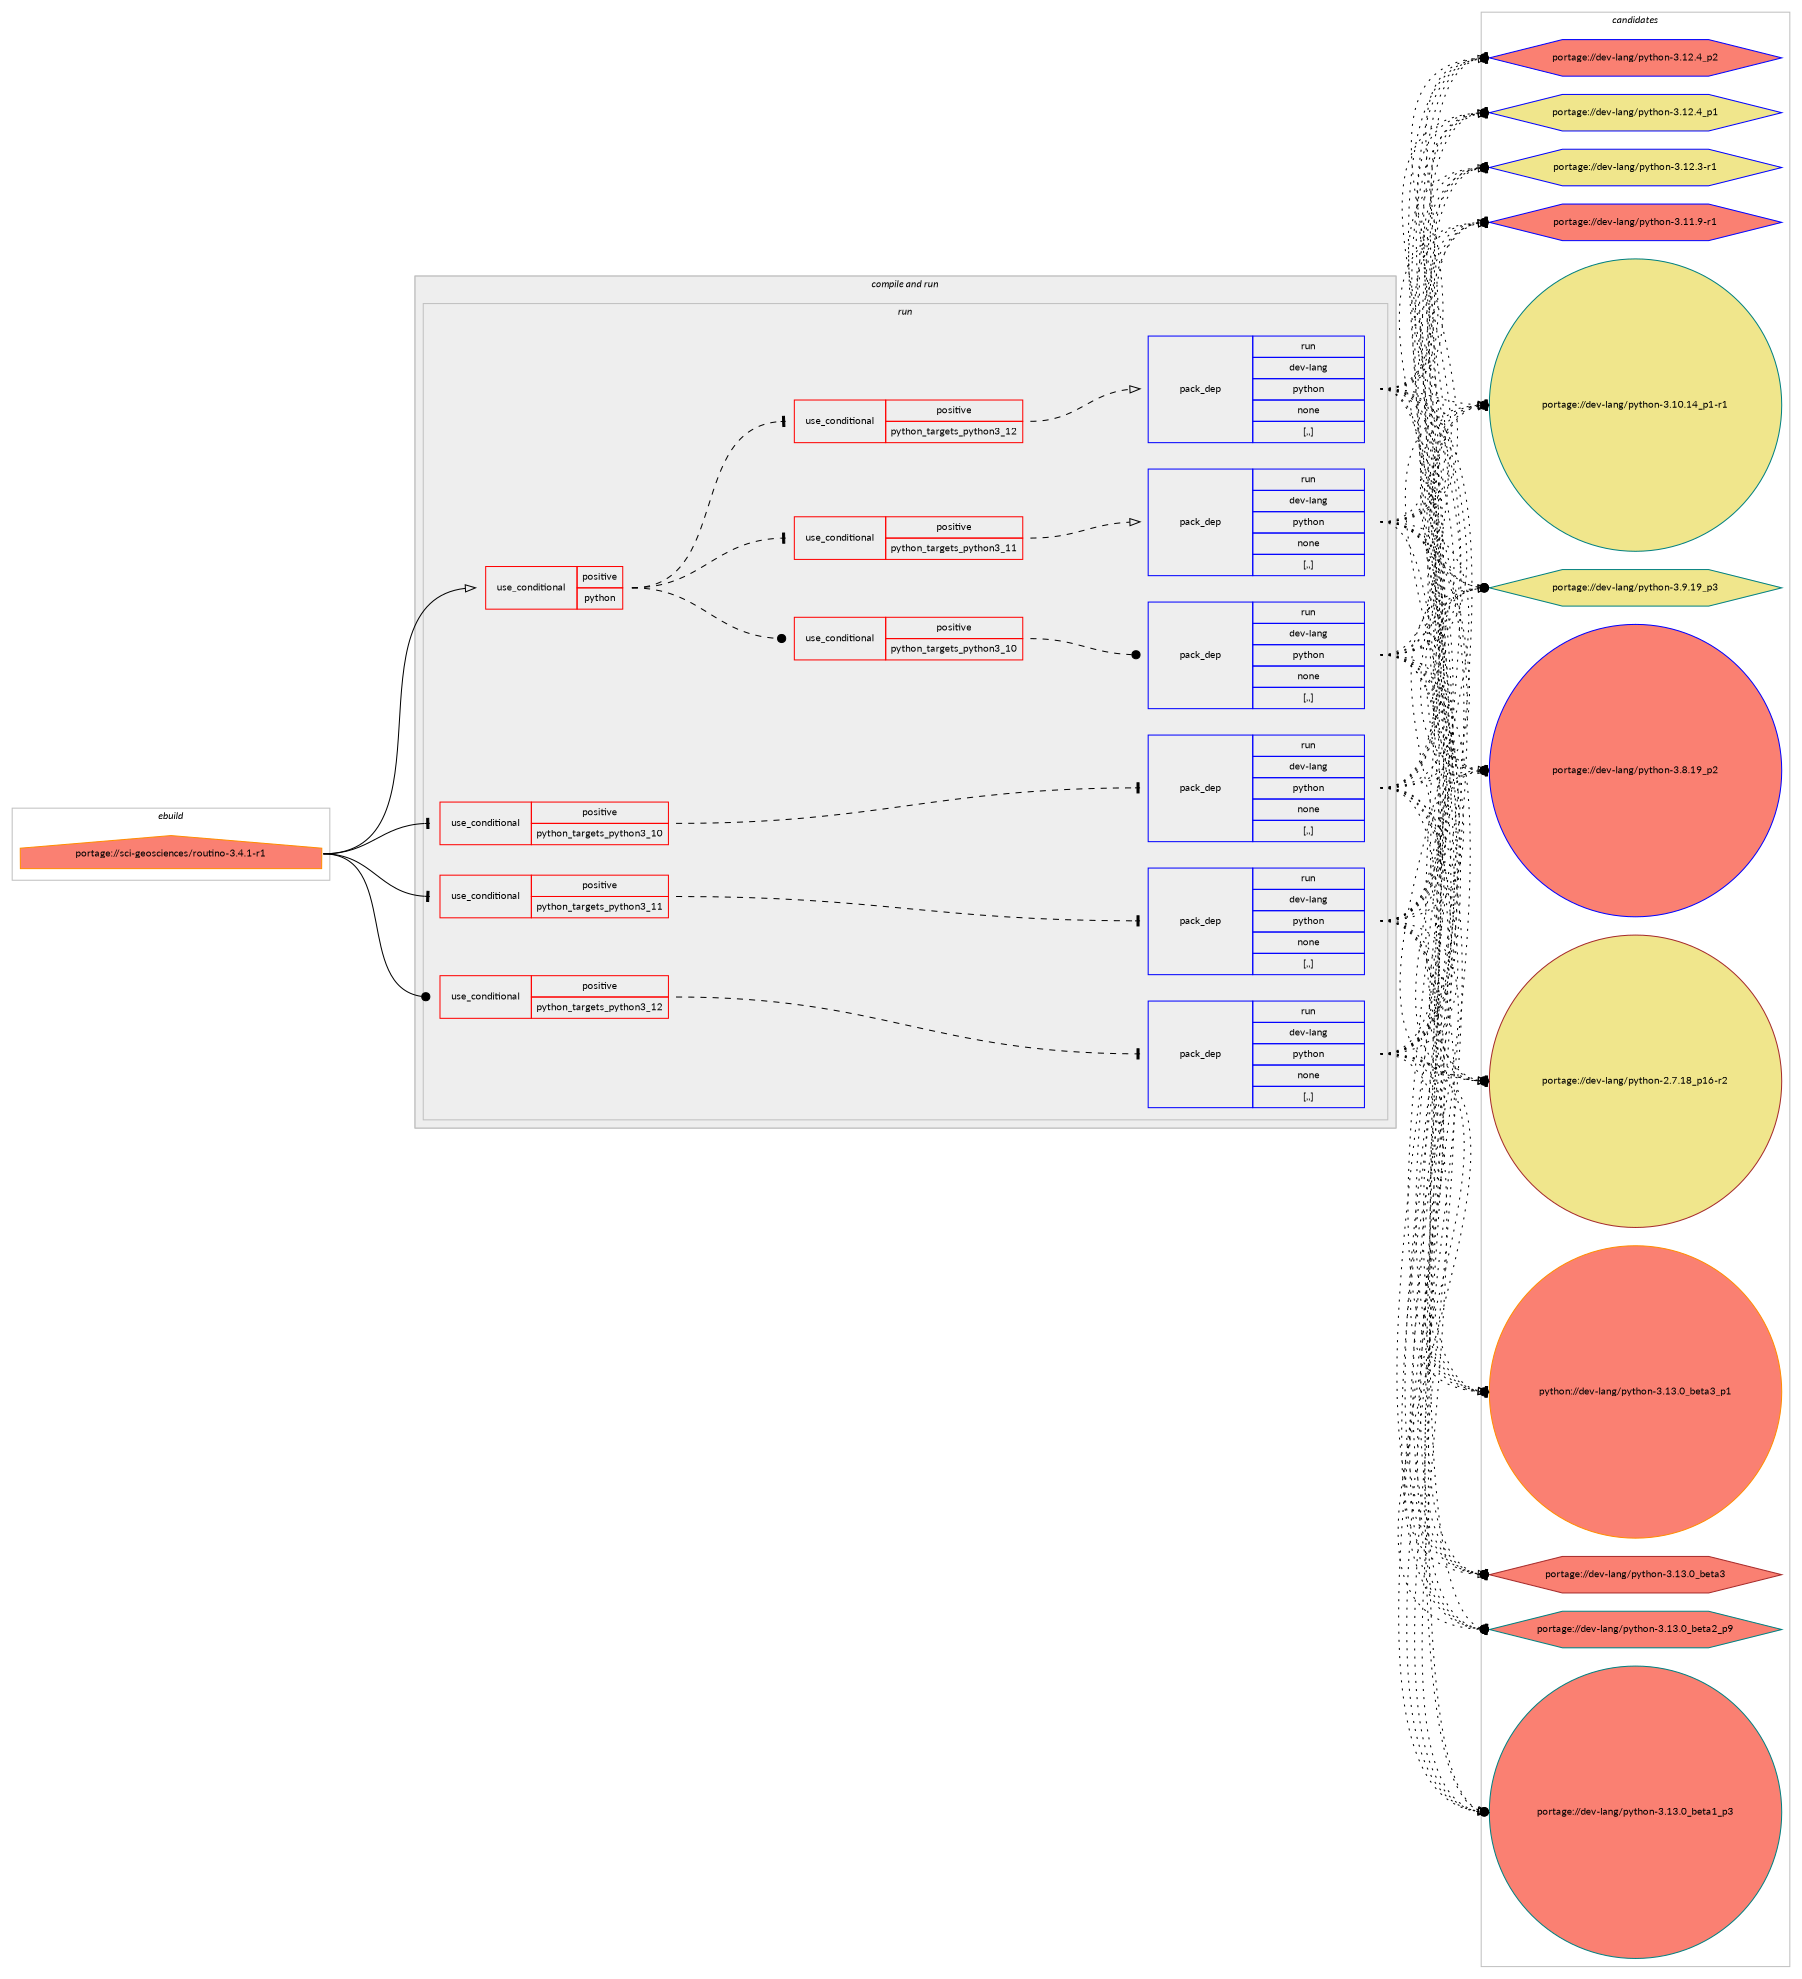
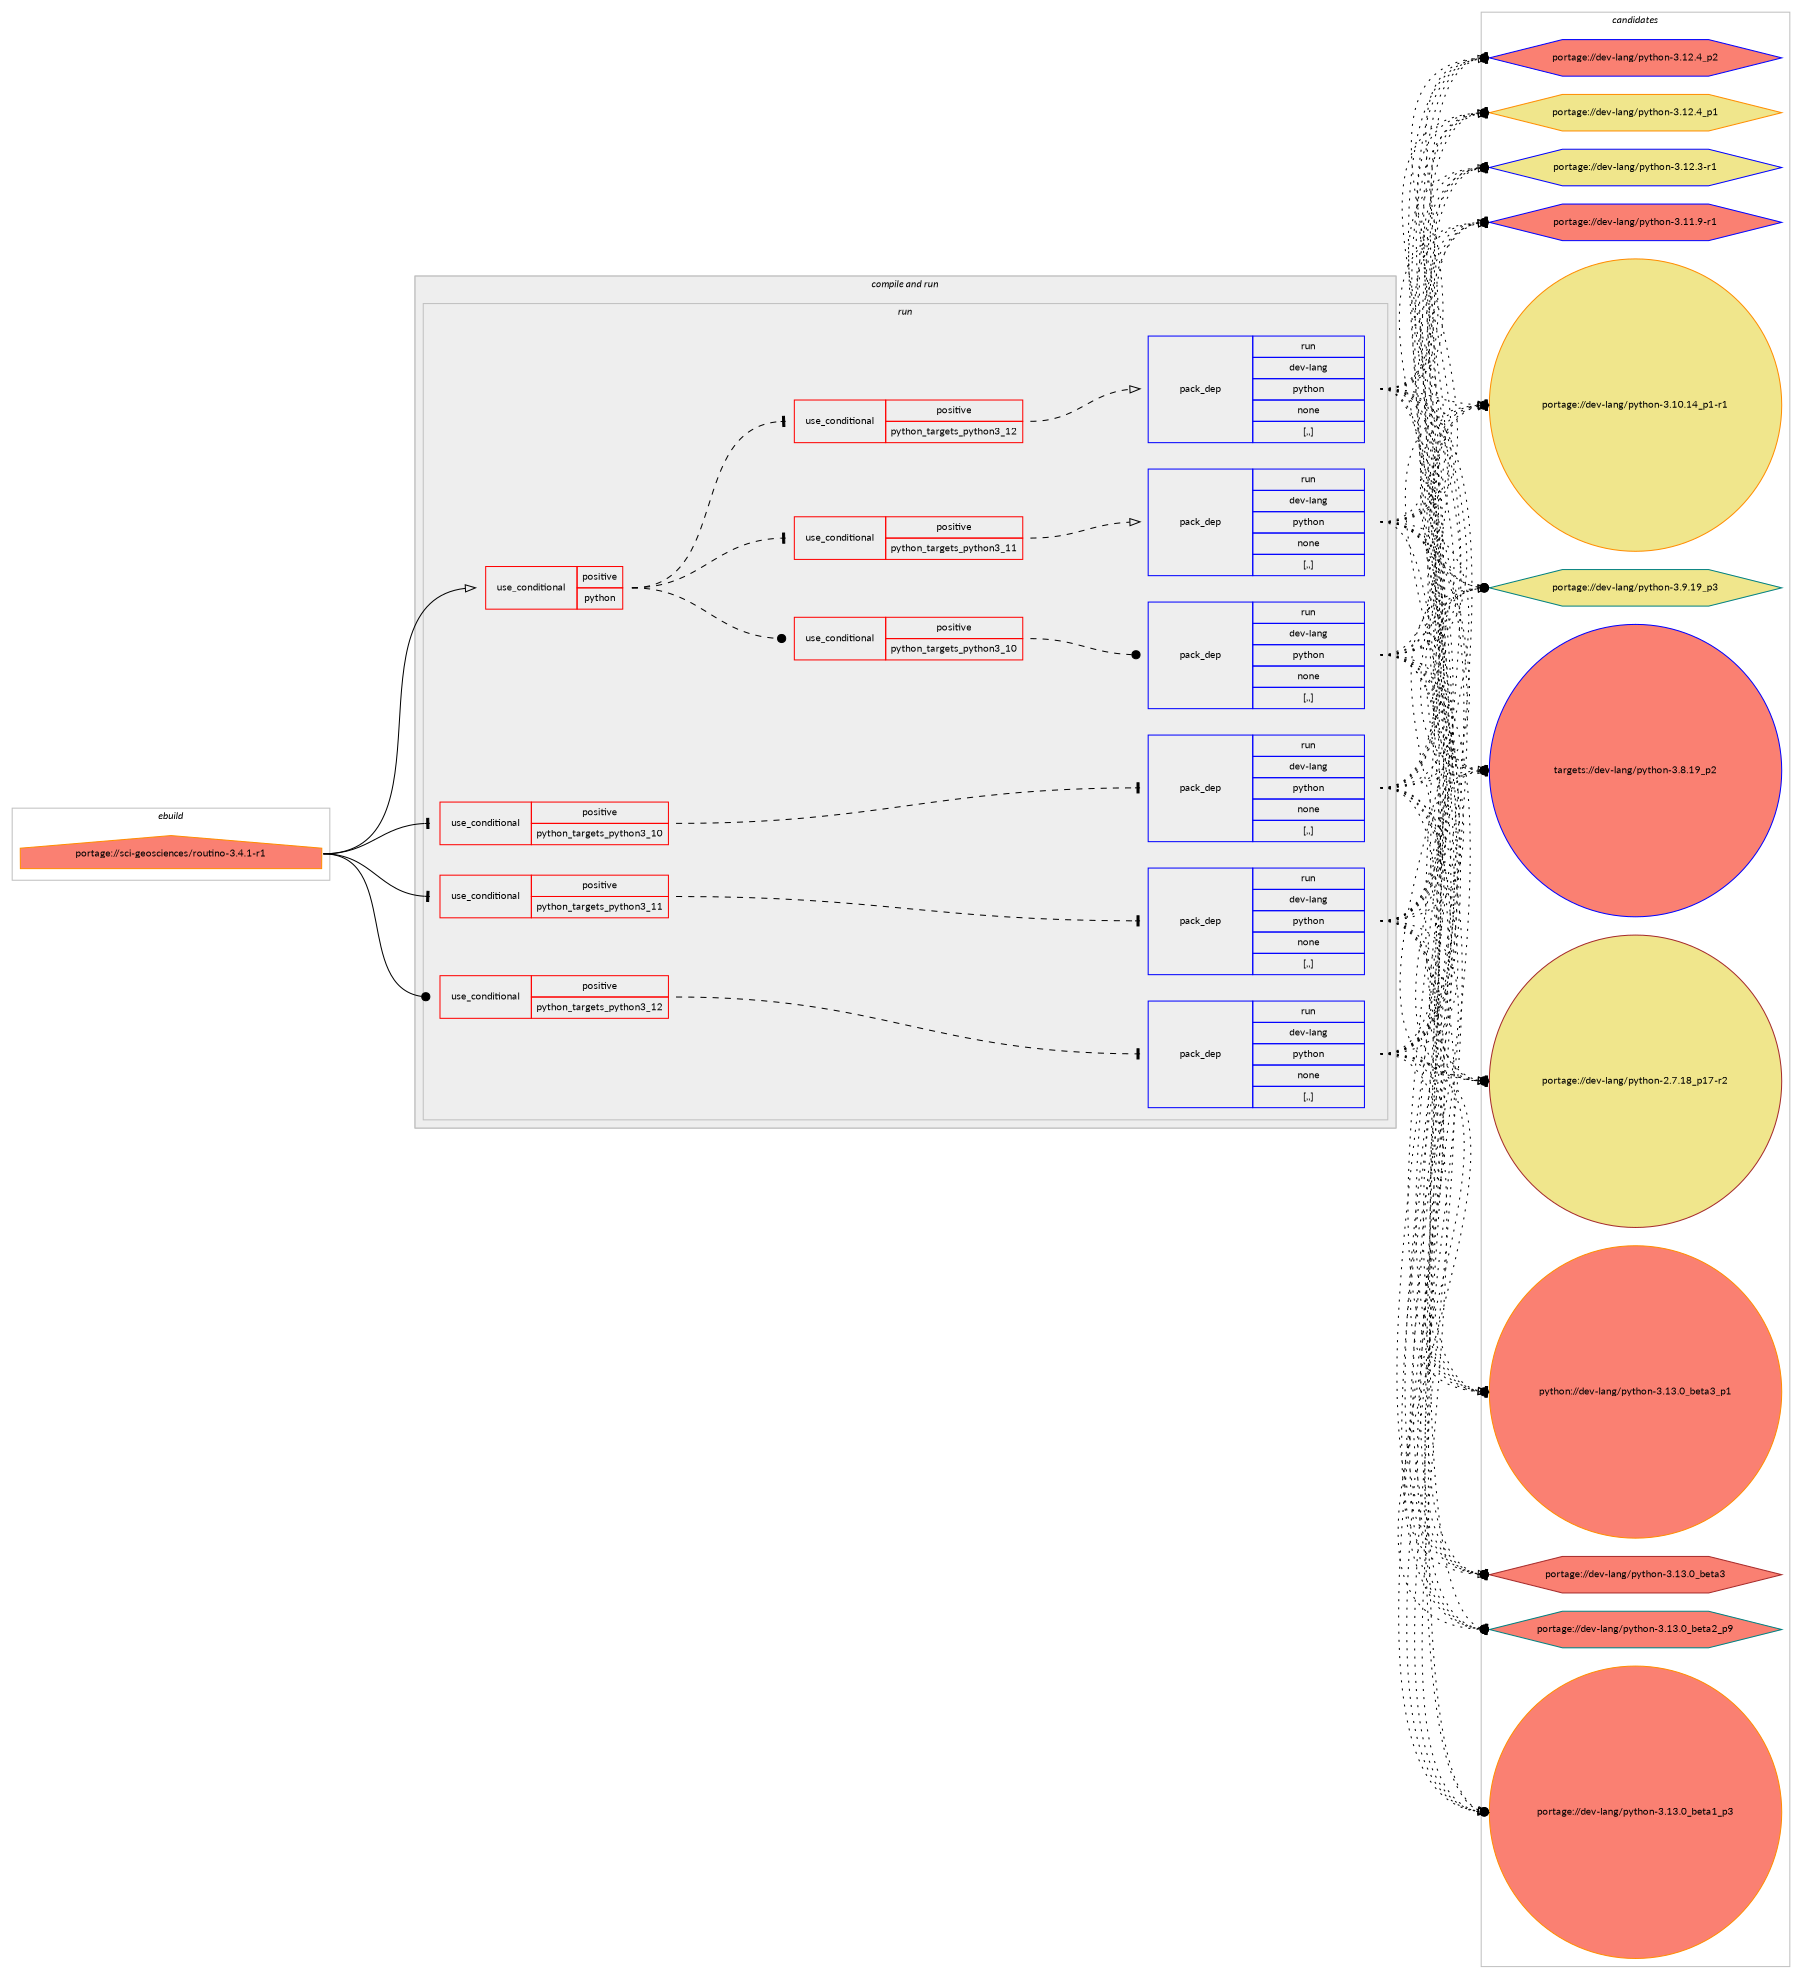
(1636, 113) -> (1636, 113)
(1636, 405) -> (1636, 405)
(1636, 771) -> (1636, 771)
(1636, 1081) -> (1636, 1081)
(1636, 1812) -> (1636, 1812)
